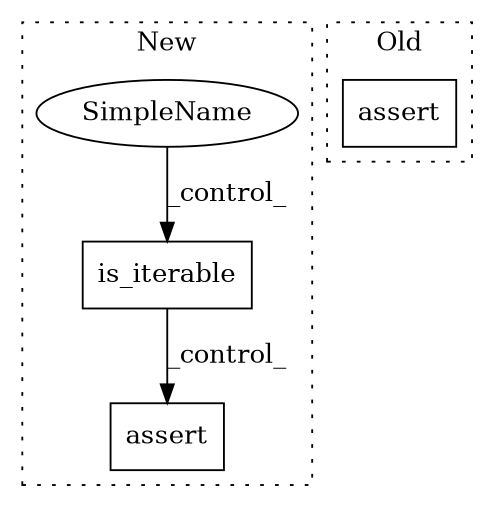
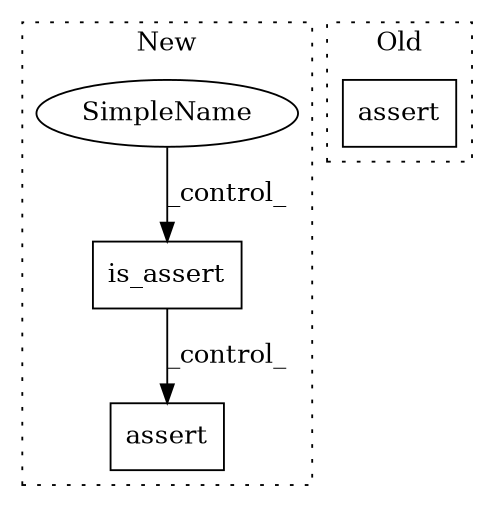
(167, 275) -> (167, 275)
